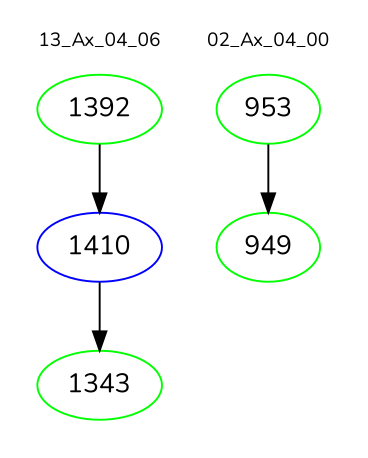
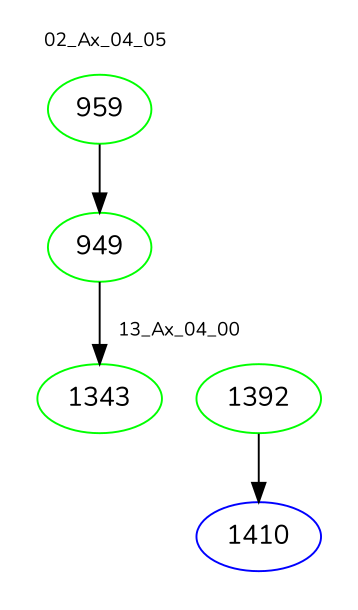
(100, 41) -> (179, 331)
(268, 41) -> (105, 41)
(268, 109) -> (100, 109)
(100, 307) -> (100, 324)
